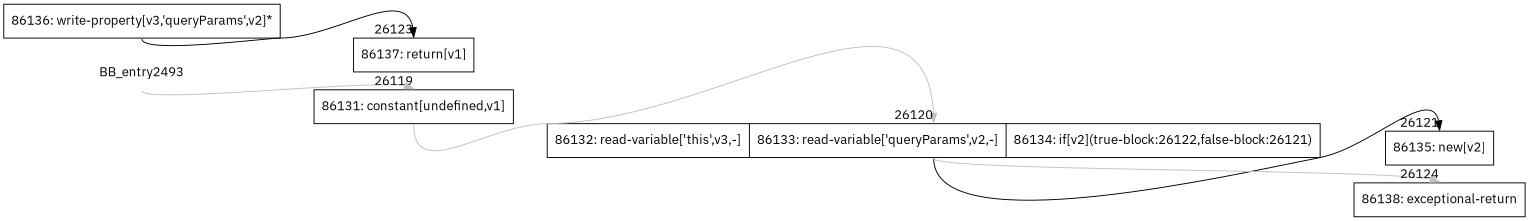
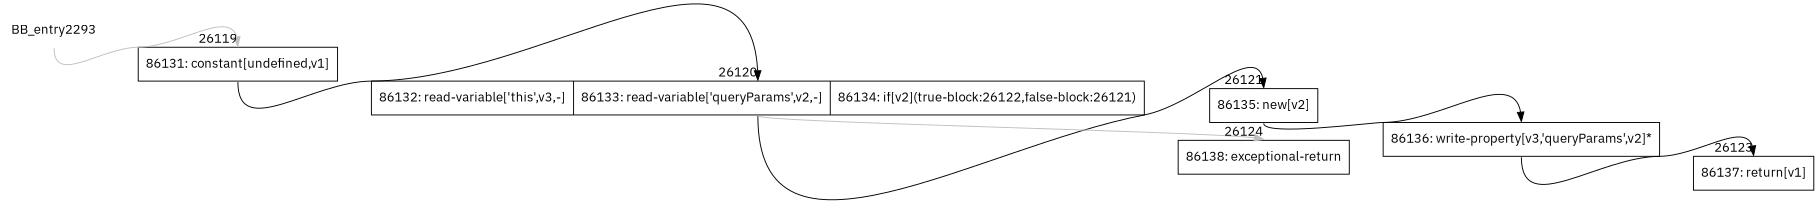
(142, 73) -> (54, 30)
(686, 97) -> (510, 55)
none -> (1398, 121)
